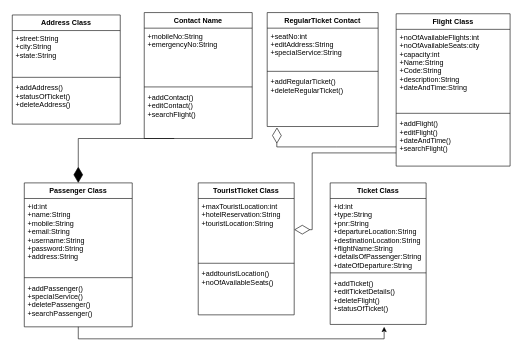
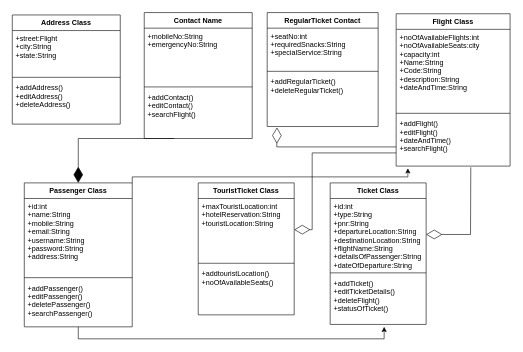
(291, 36) -> (291, 36)
(42, 38) -> (41, 38)
(42, 88) -> (42, 88)
none -> (408, 177)
none -> (471, 214)
(58, 288) -> (58, 288)
